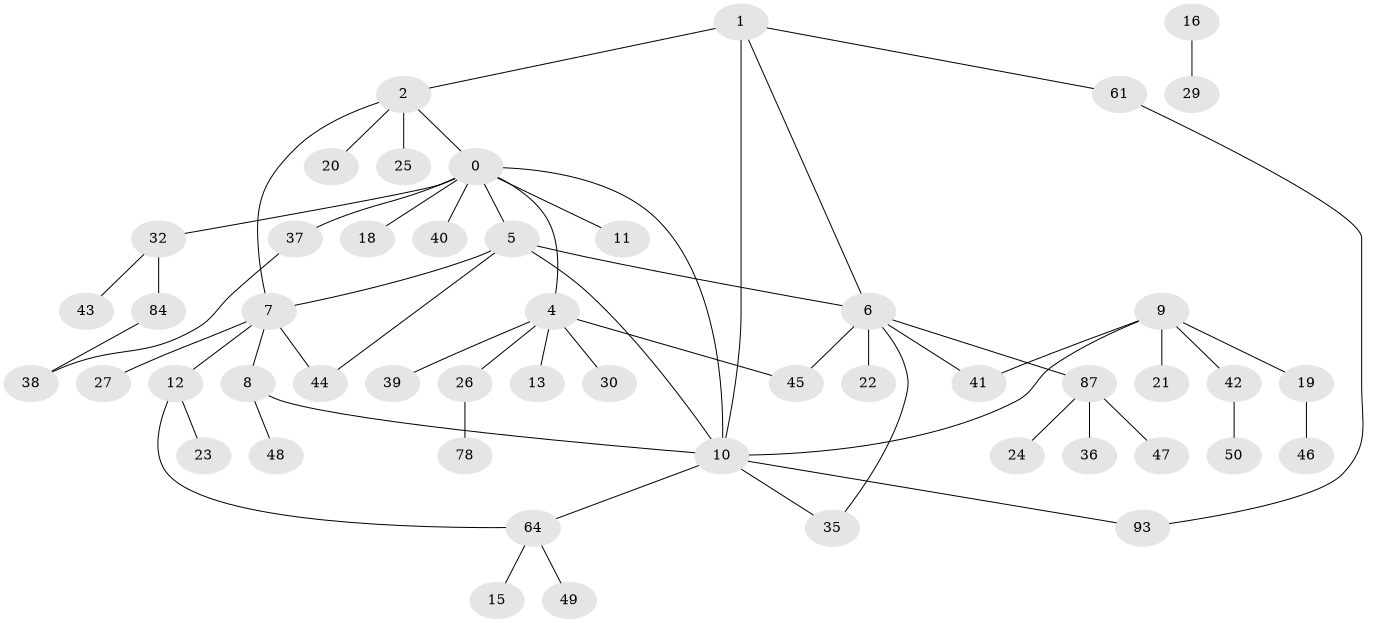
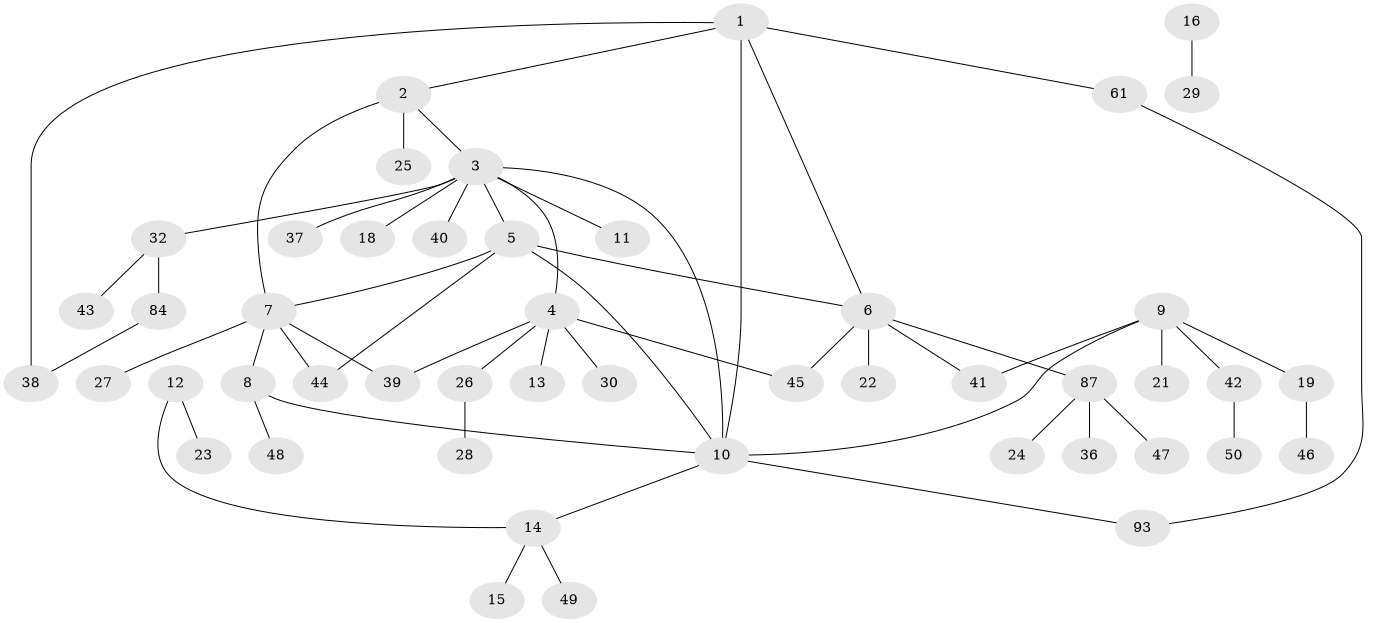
(331, 167) -> none
(476, 167) -> (476, 167)
(179, 338) -> (252, 52)
(222, 347) -> (331, 347)
(465, 456) -> (465, 456)
(533, 528) -> (533, 528)
(832, 528) -> none
